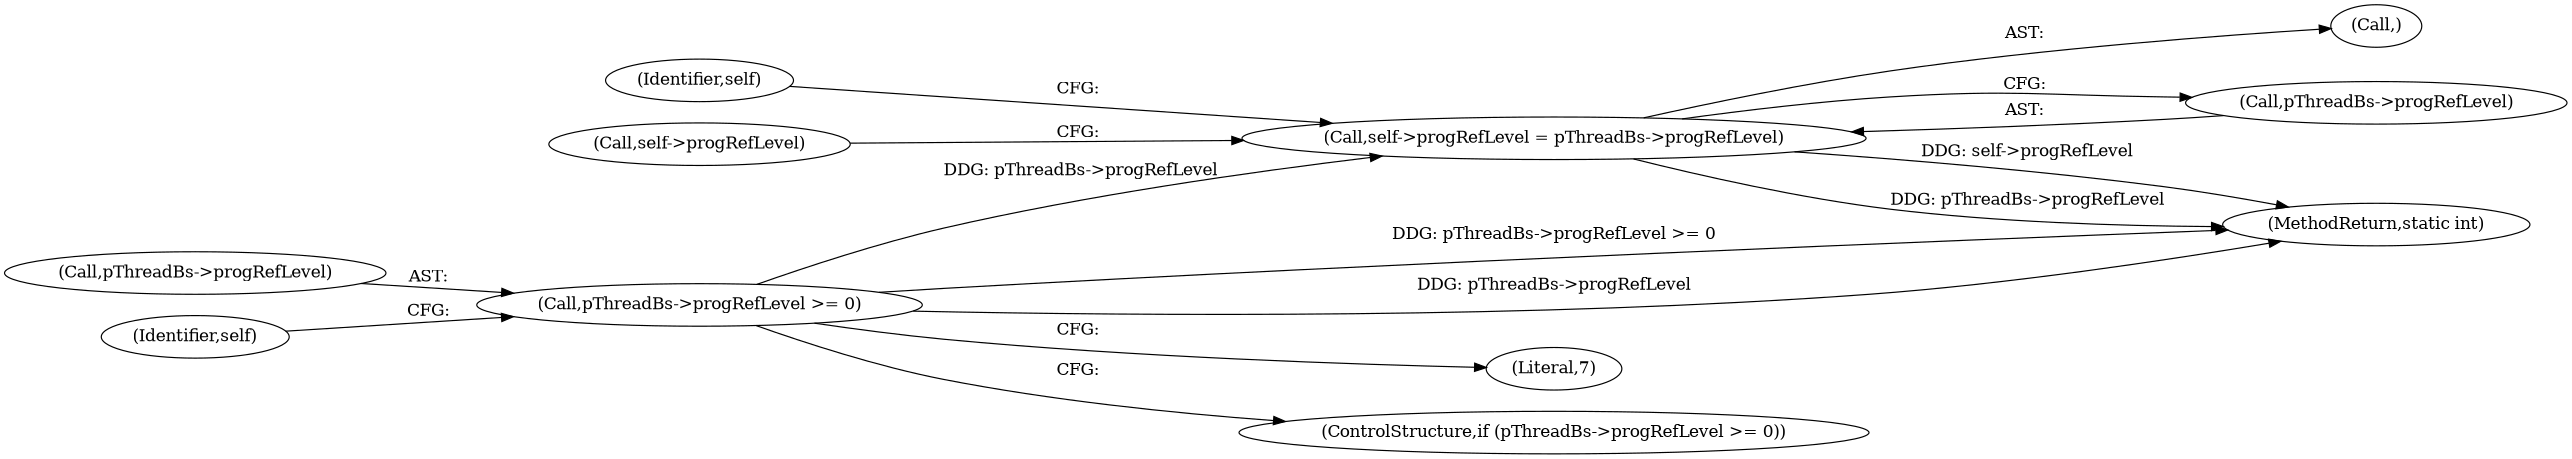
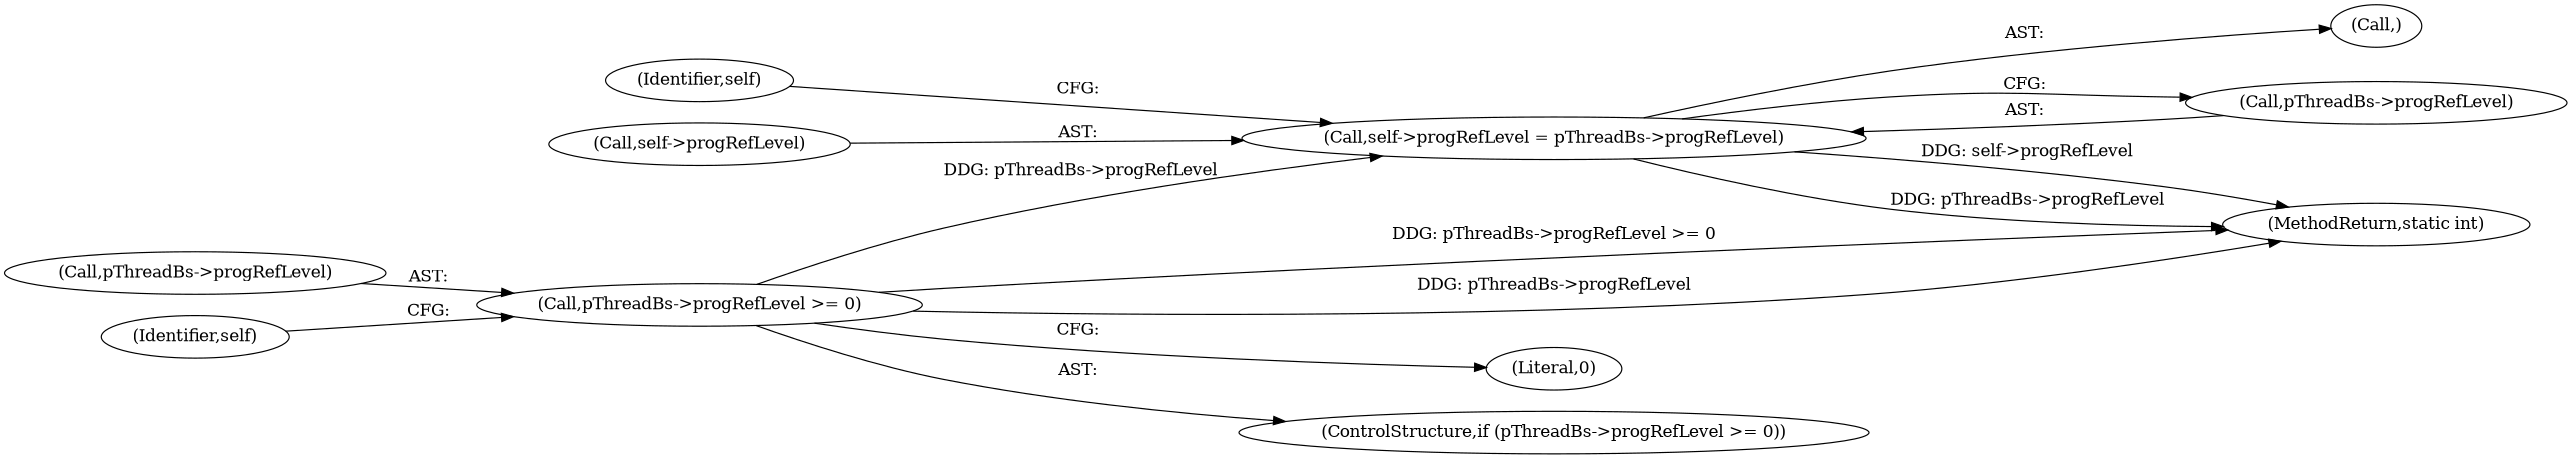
(1081, 133) -> (1081, 133)
(1554, 369) -> (1554, 369)
(1081, 371) -> (1081, 371)
